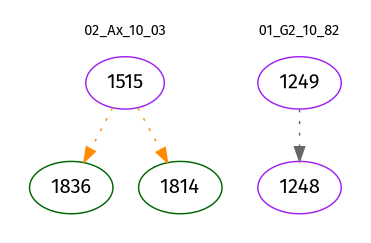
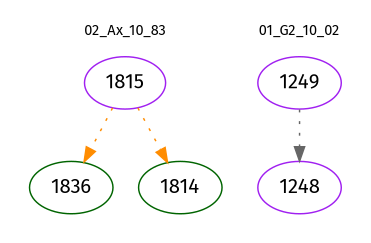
(126, 31) -> (126, 31)
(300, 31) -> (300, 31)
(125, 83) -> (125, 83)
